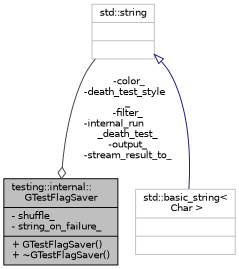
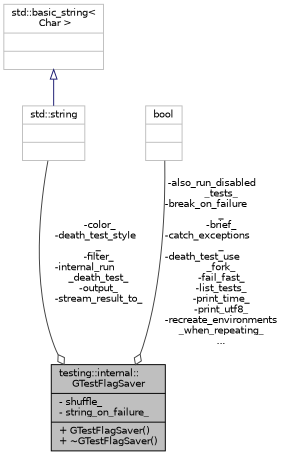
(186, 122) -> (54, 93)
none -> (164, 133)
